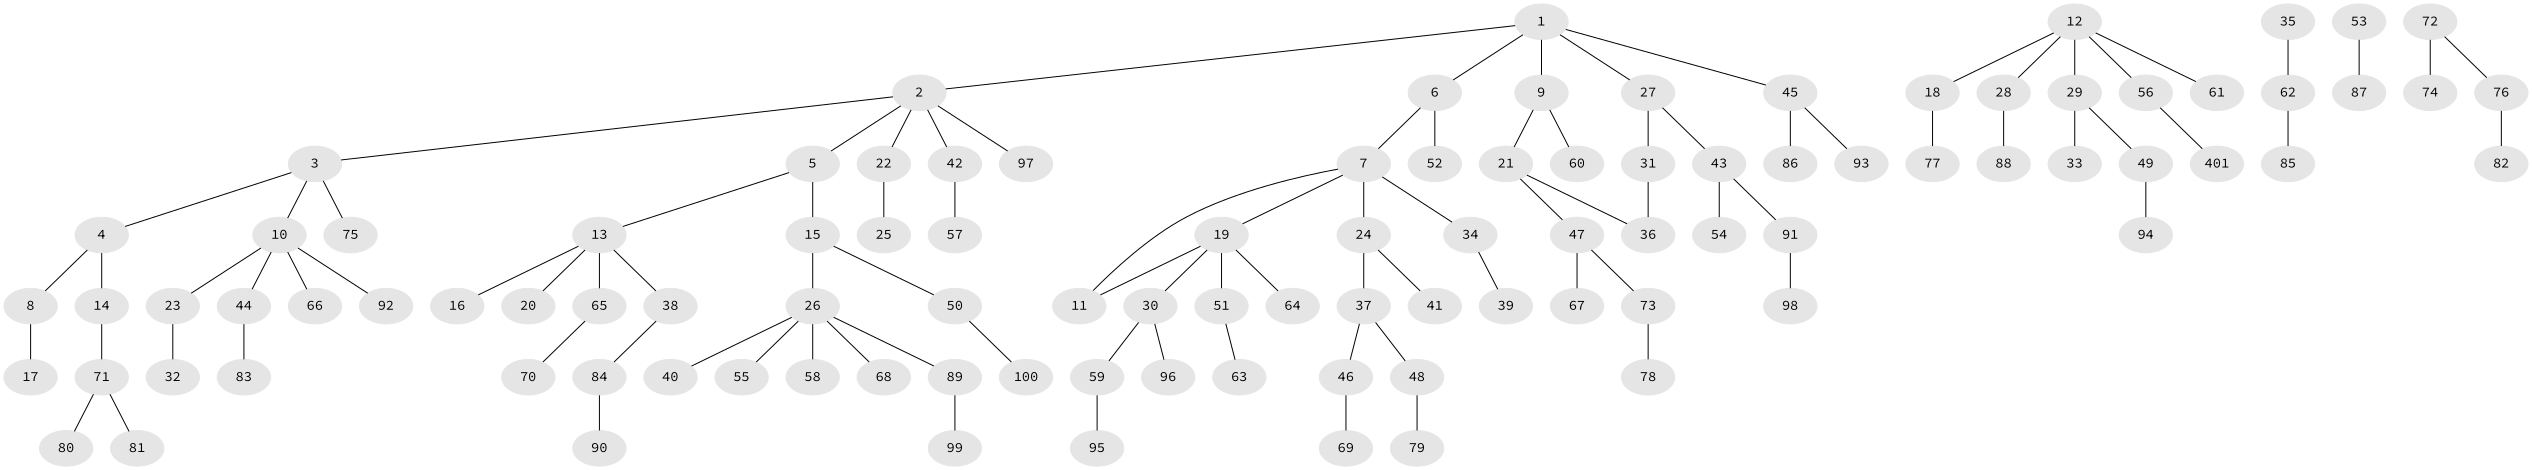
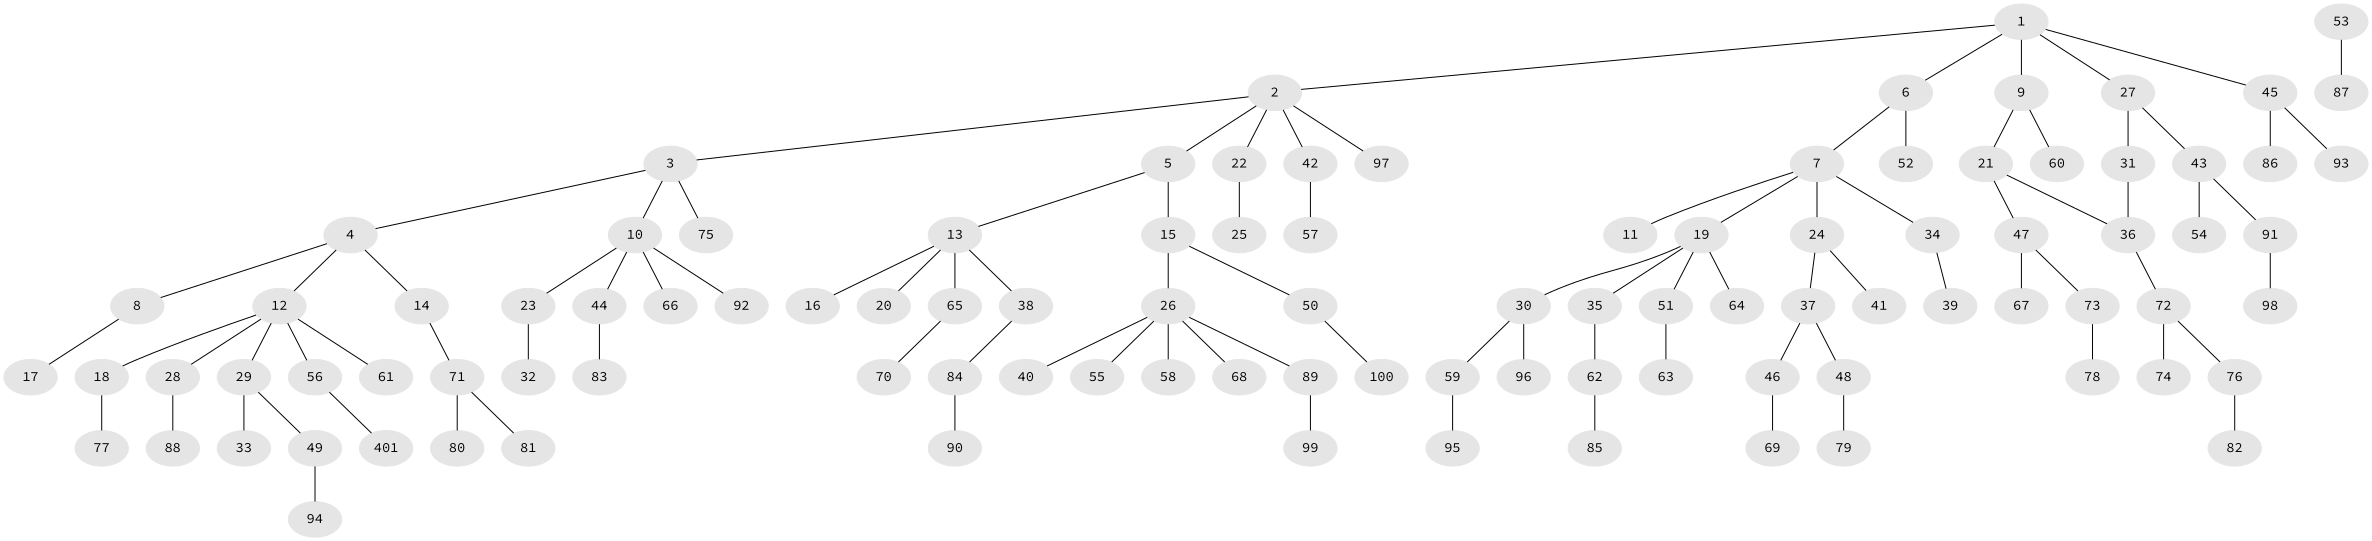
none -> (315, 270)
(1150, 271) -> (1648, 271)
none -> (2146, 271)
